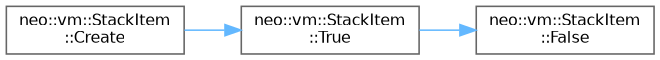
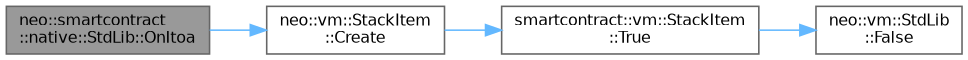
none -> (108, 30)
(330, 30) -> (630, 30)
(565, 30) -> (889, 30)
